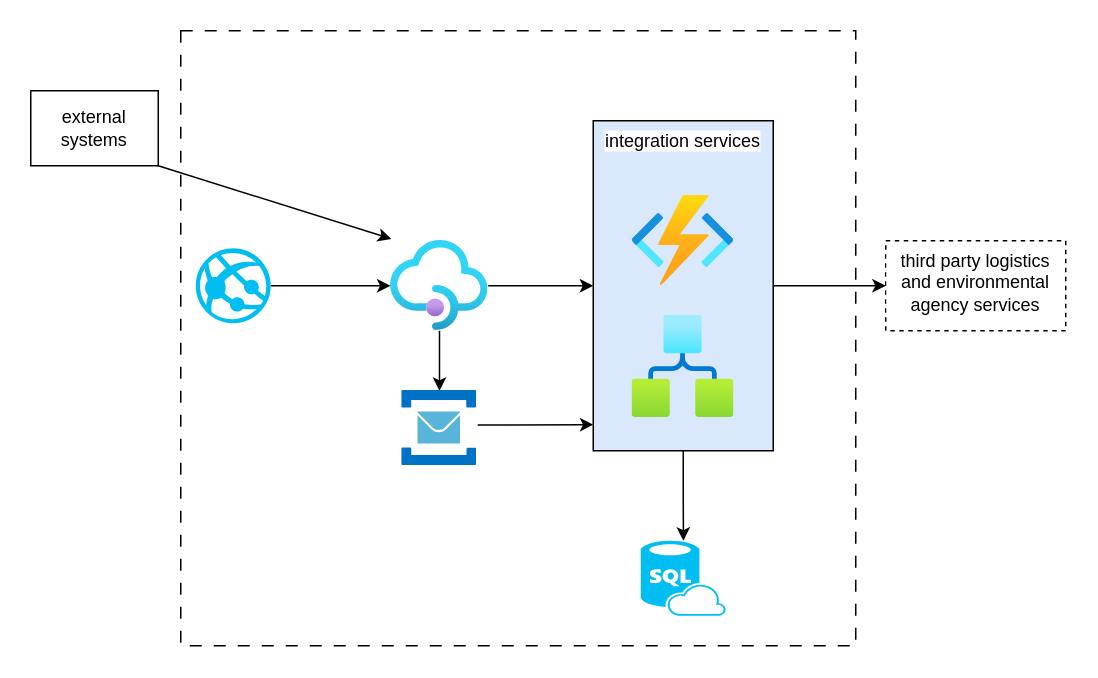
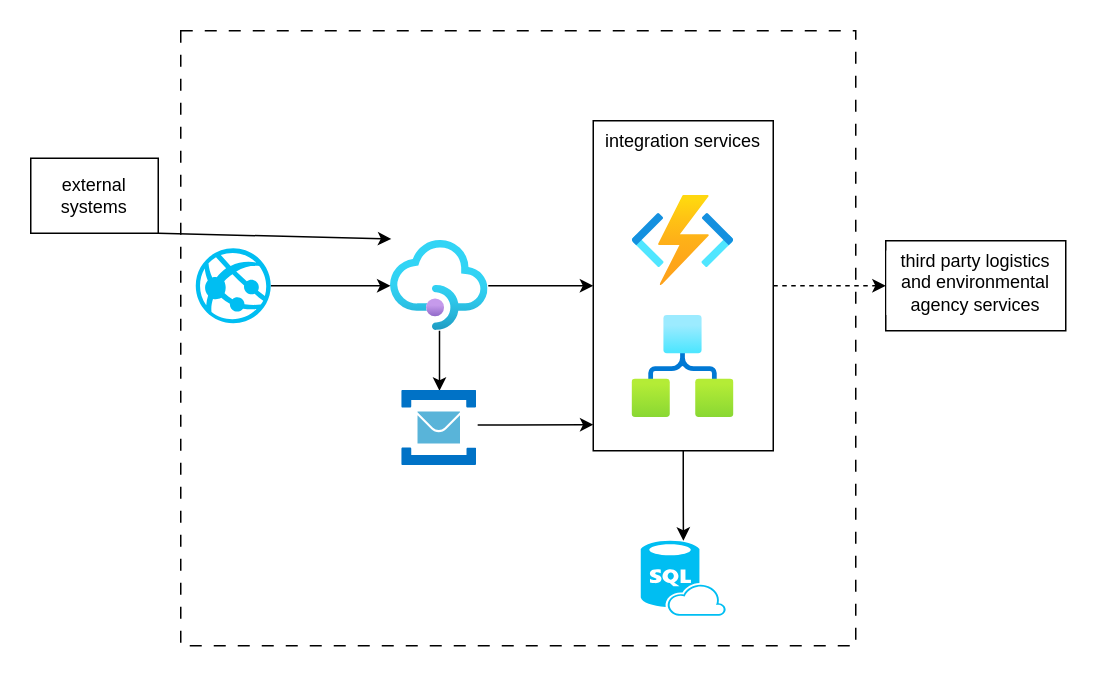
(95, 128) -> (95, 196)
(683, 153) -> (683, 153)
(825, 286) -> (825, 286)
(976, 286) -> (976, 286)
